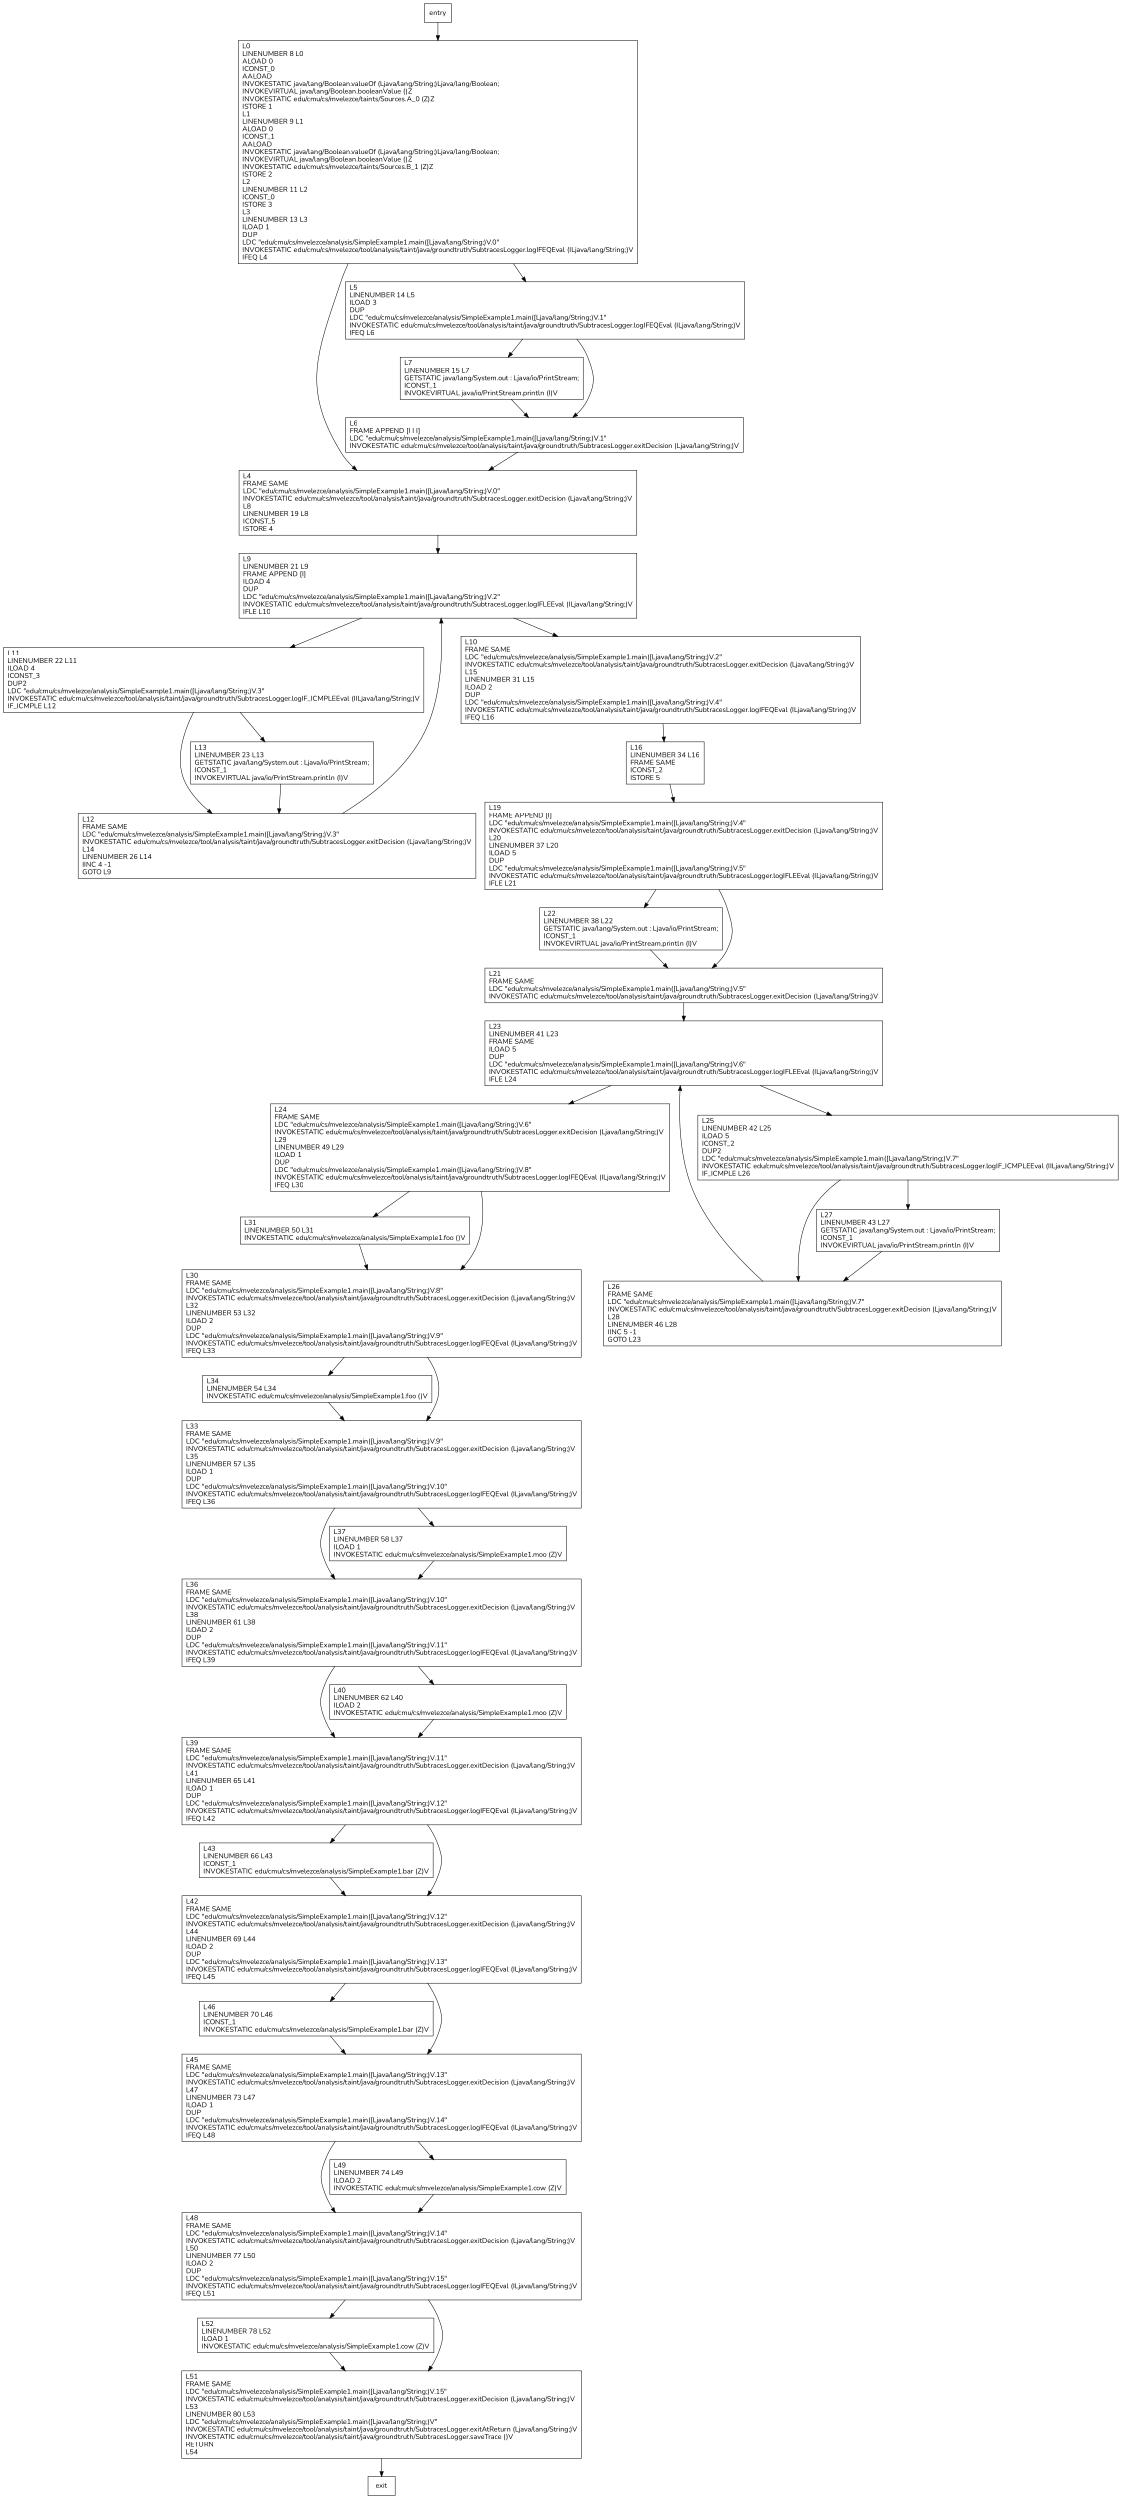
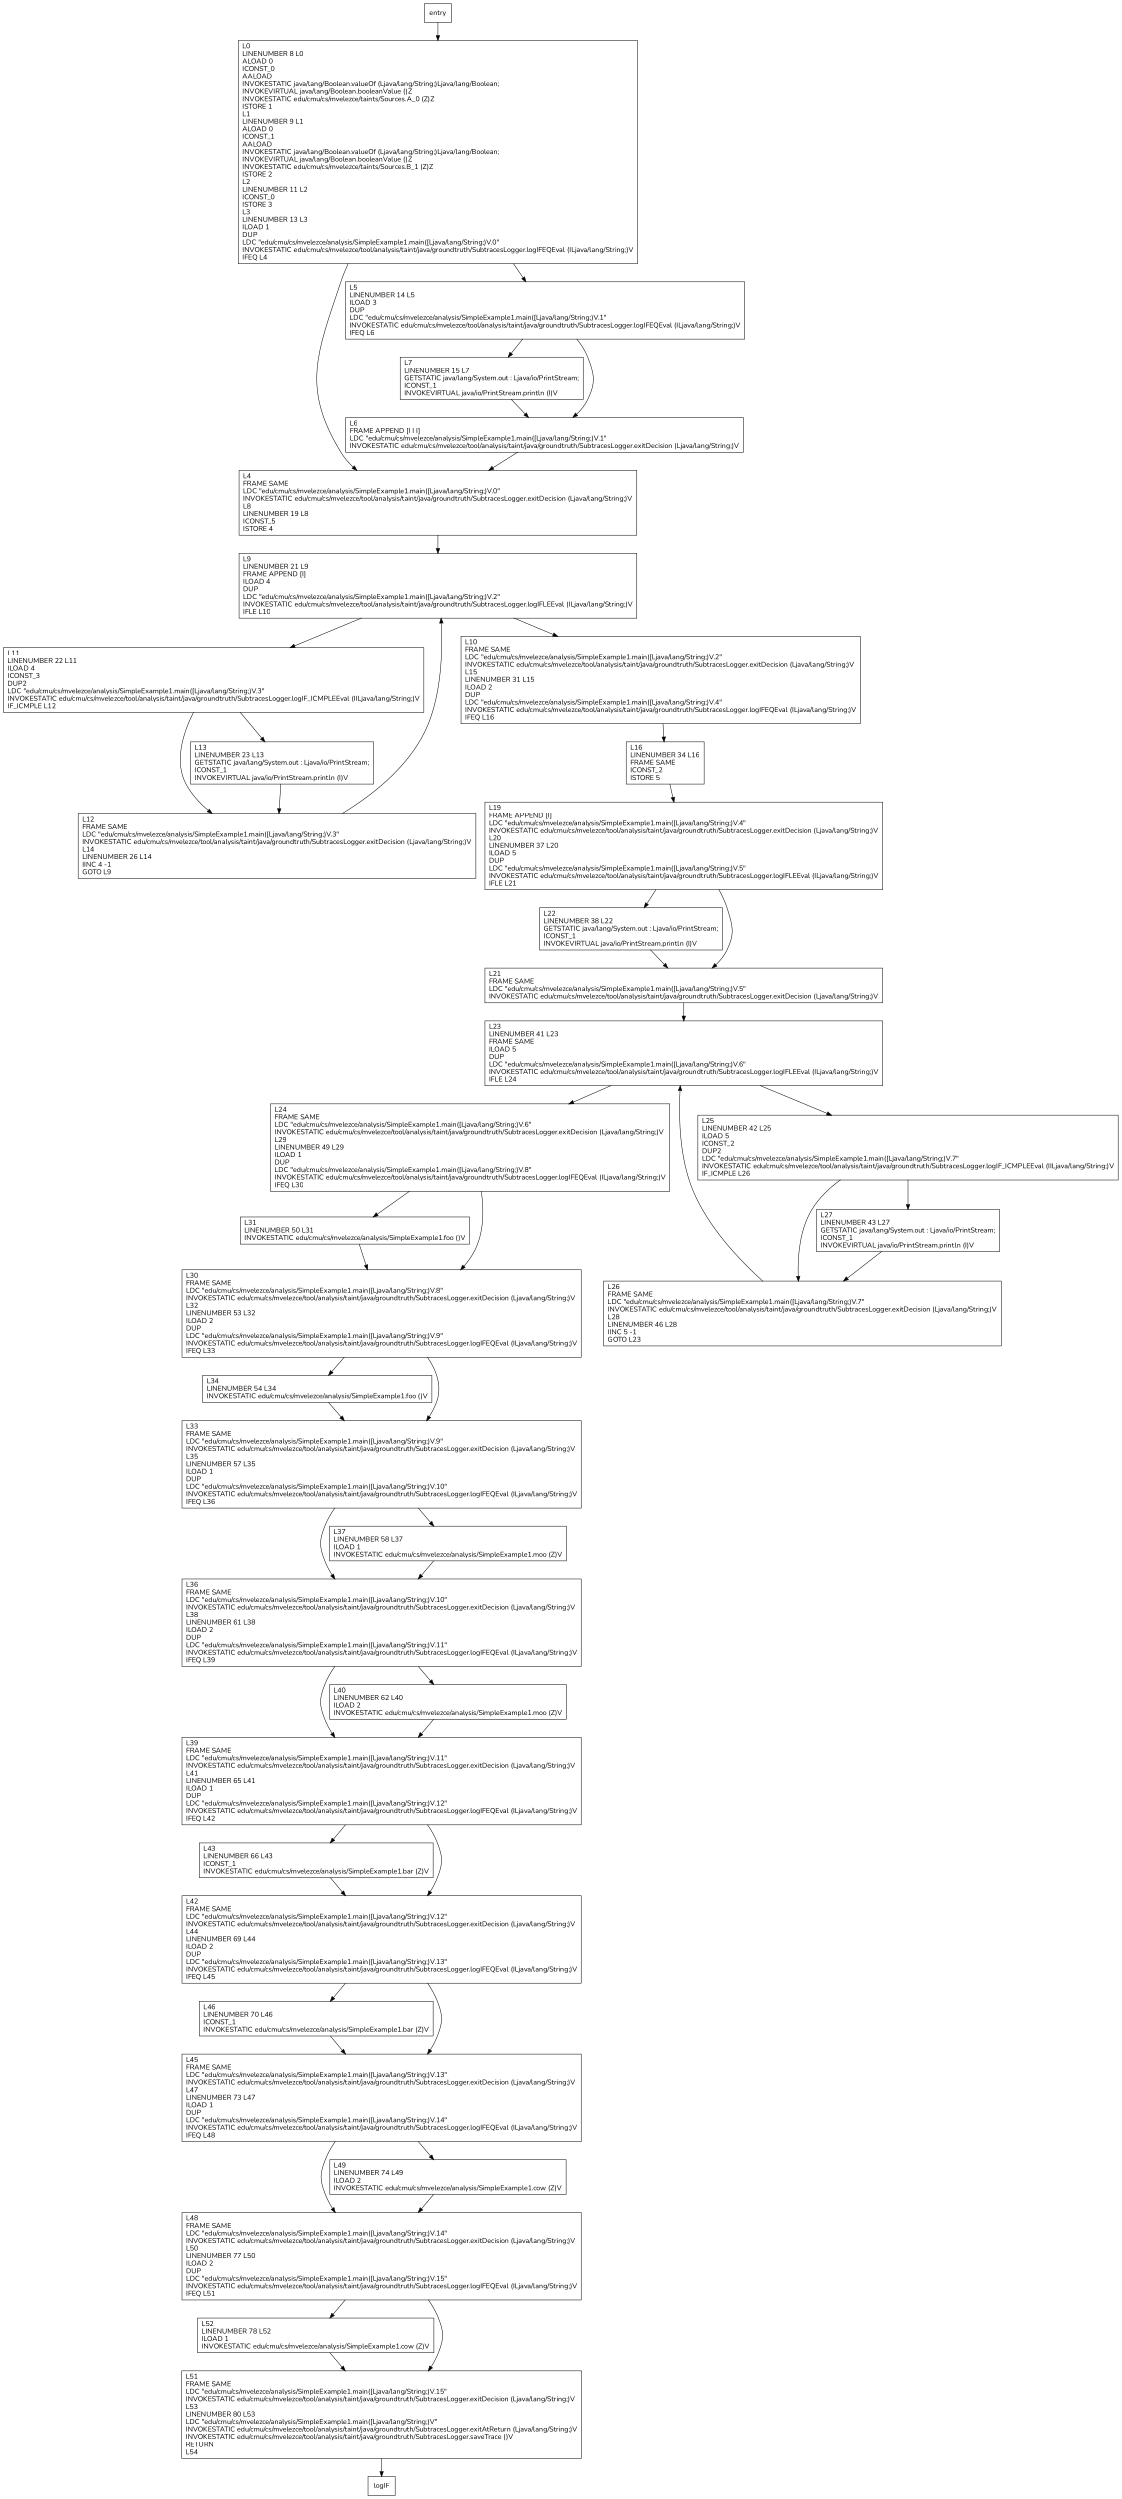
(382, 2486) -> (382, 2486)
